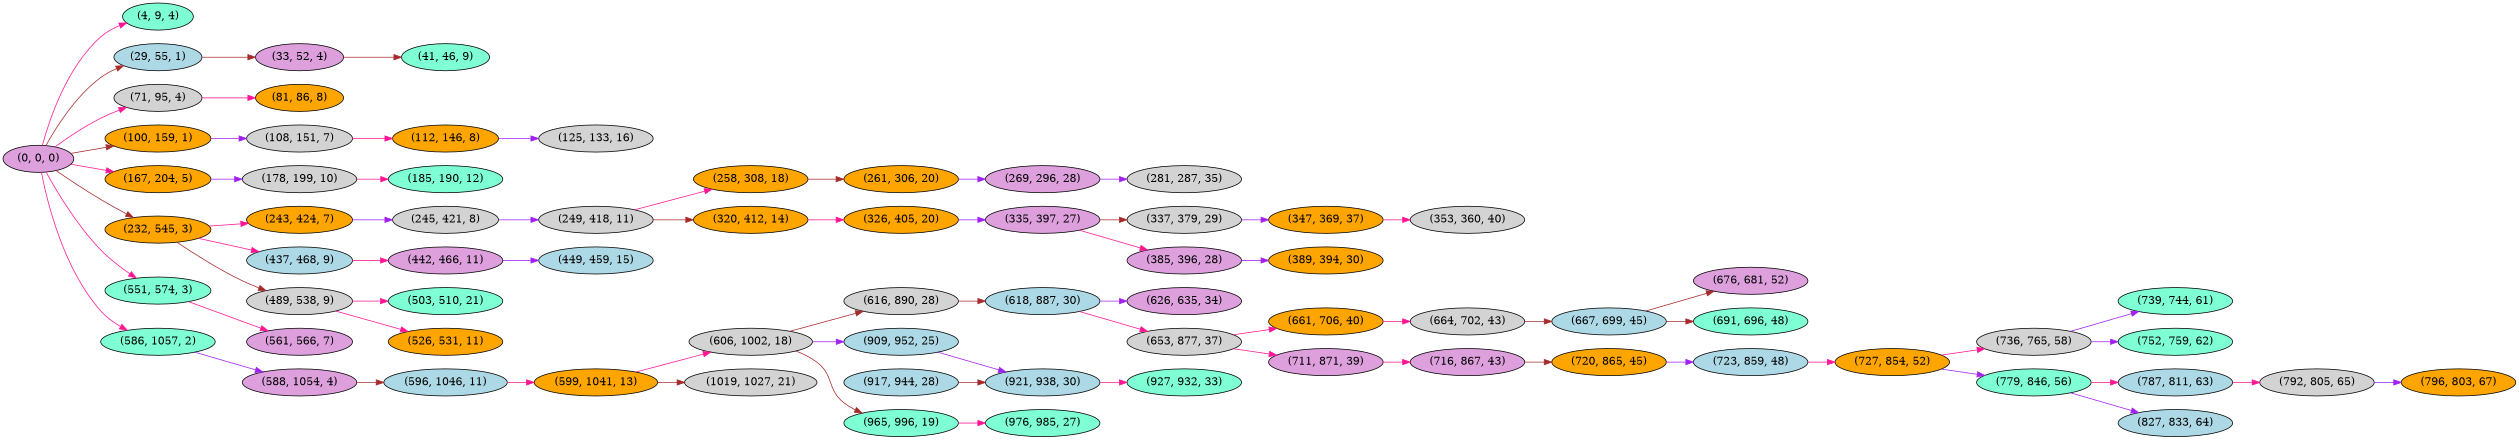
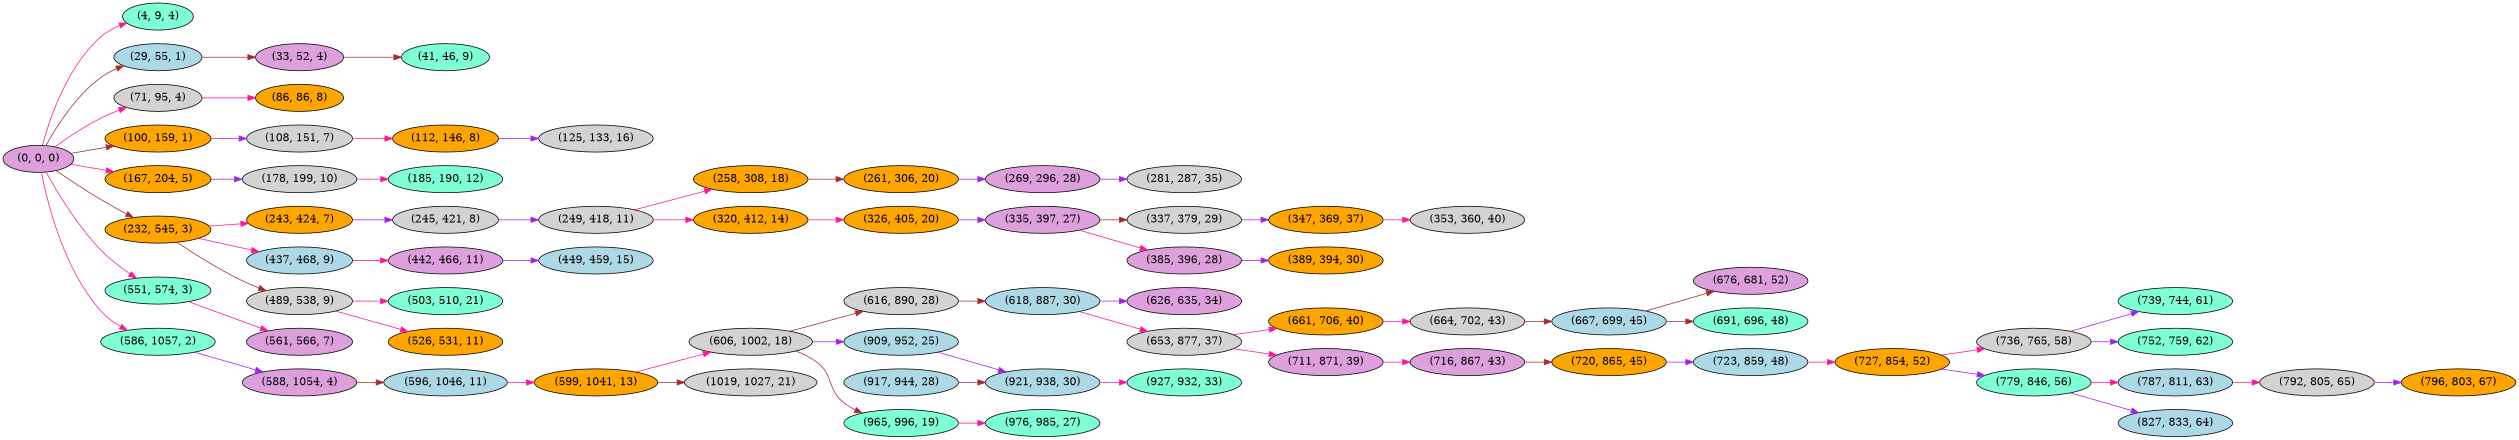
(300, 98) -> (300, 98)
(669, 220) -> (669, 220)
